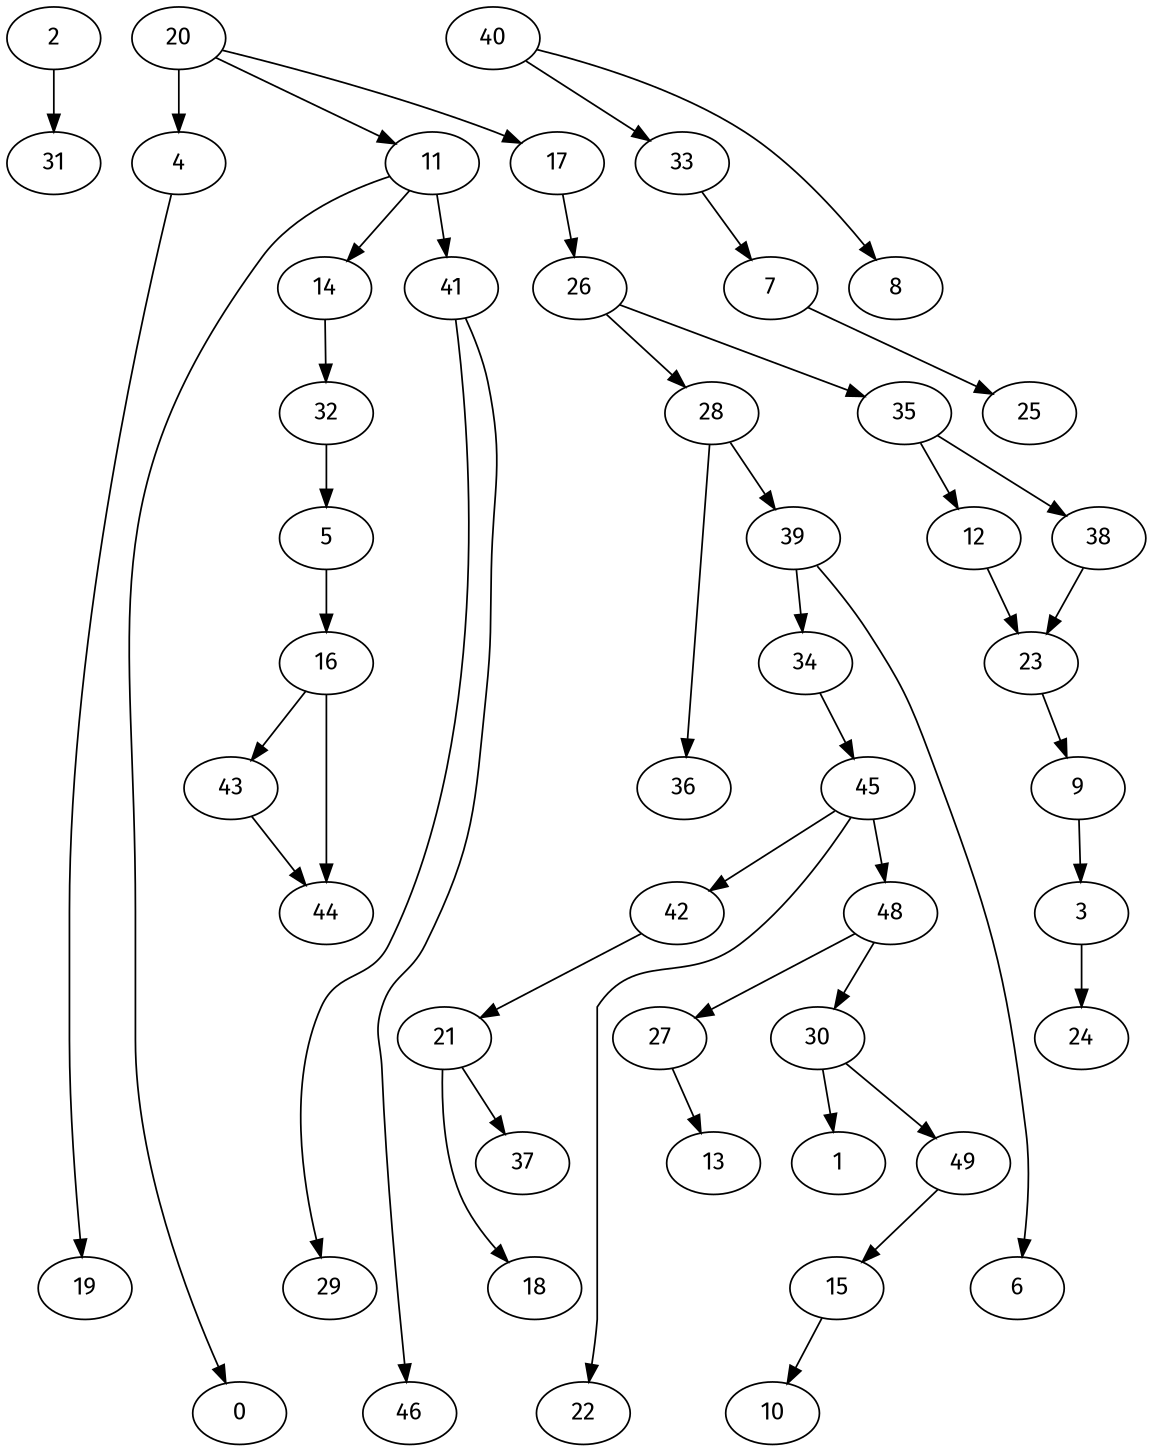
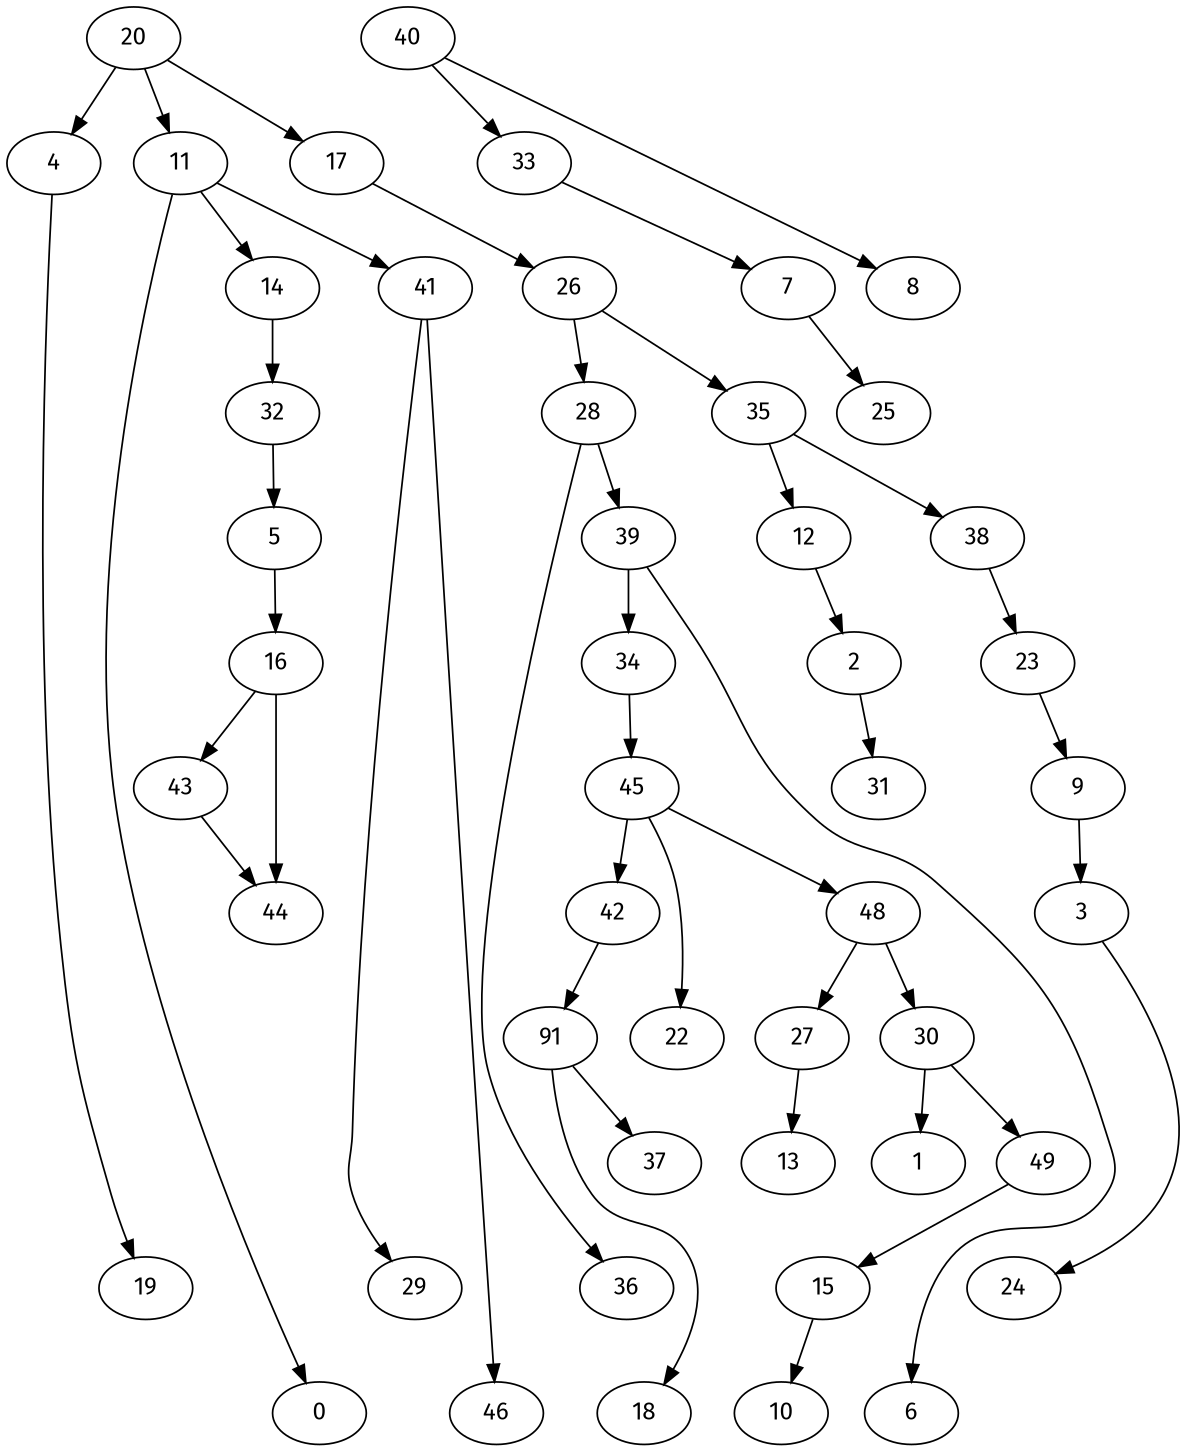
(999, 593) -> (826, 593)
(444, 1038) -> (550, 1038)
